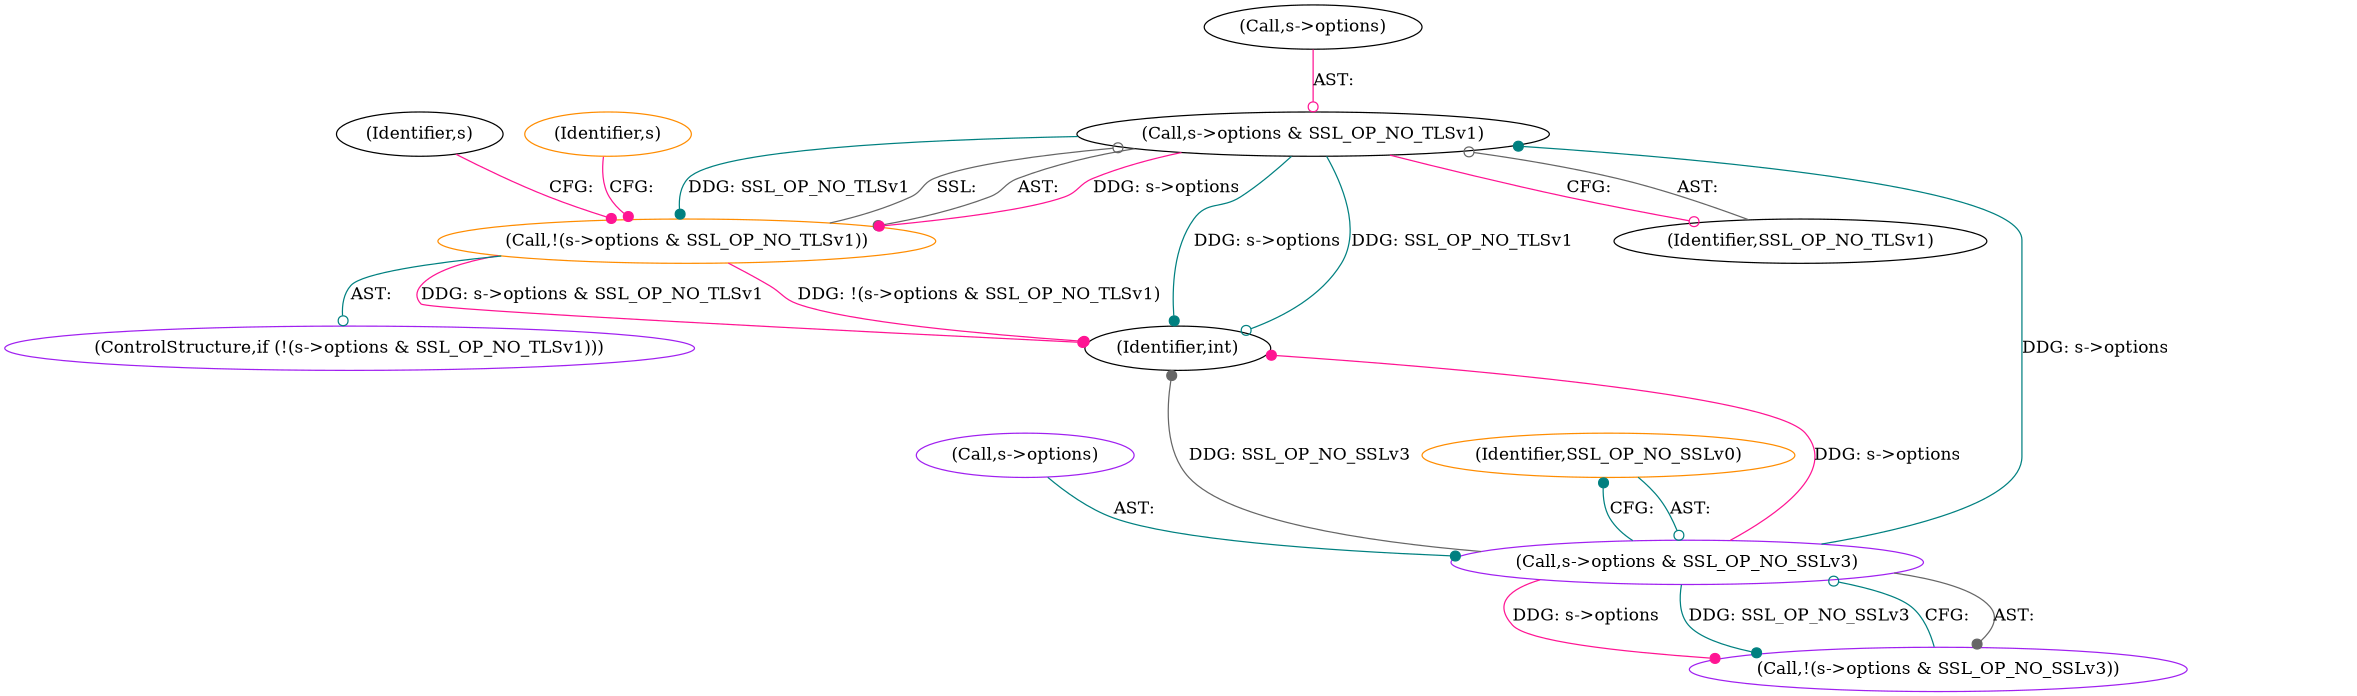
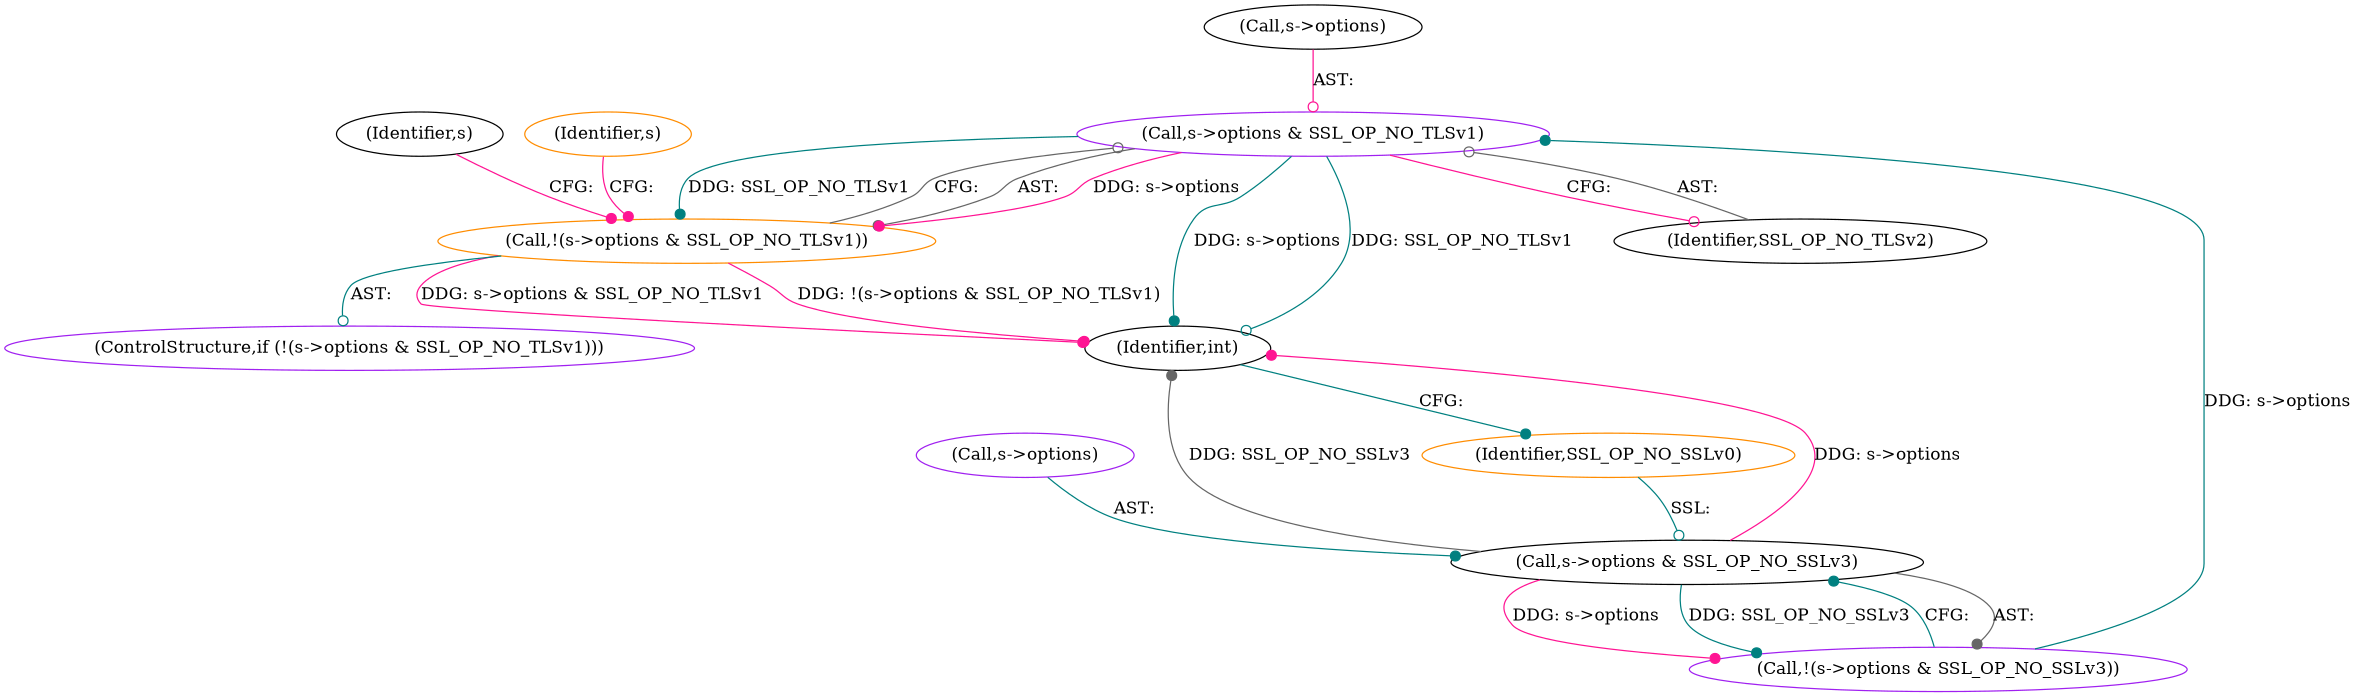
(1313, 134) -> (1313, 134)
(959, 188) -> (959, 188)
(1997, 216) -> (2143, 199)
(1800, 241) -> (1800, 241)
(1693, 509) -> (1693, 509)
(1610, 519) -> (1380, 399)
(1687, 562) -> (1687, 562)
(1898, 599) -> (1898, 599)
